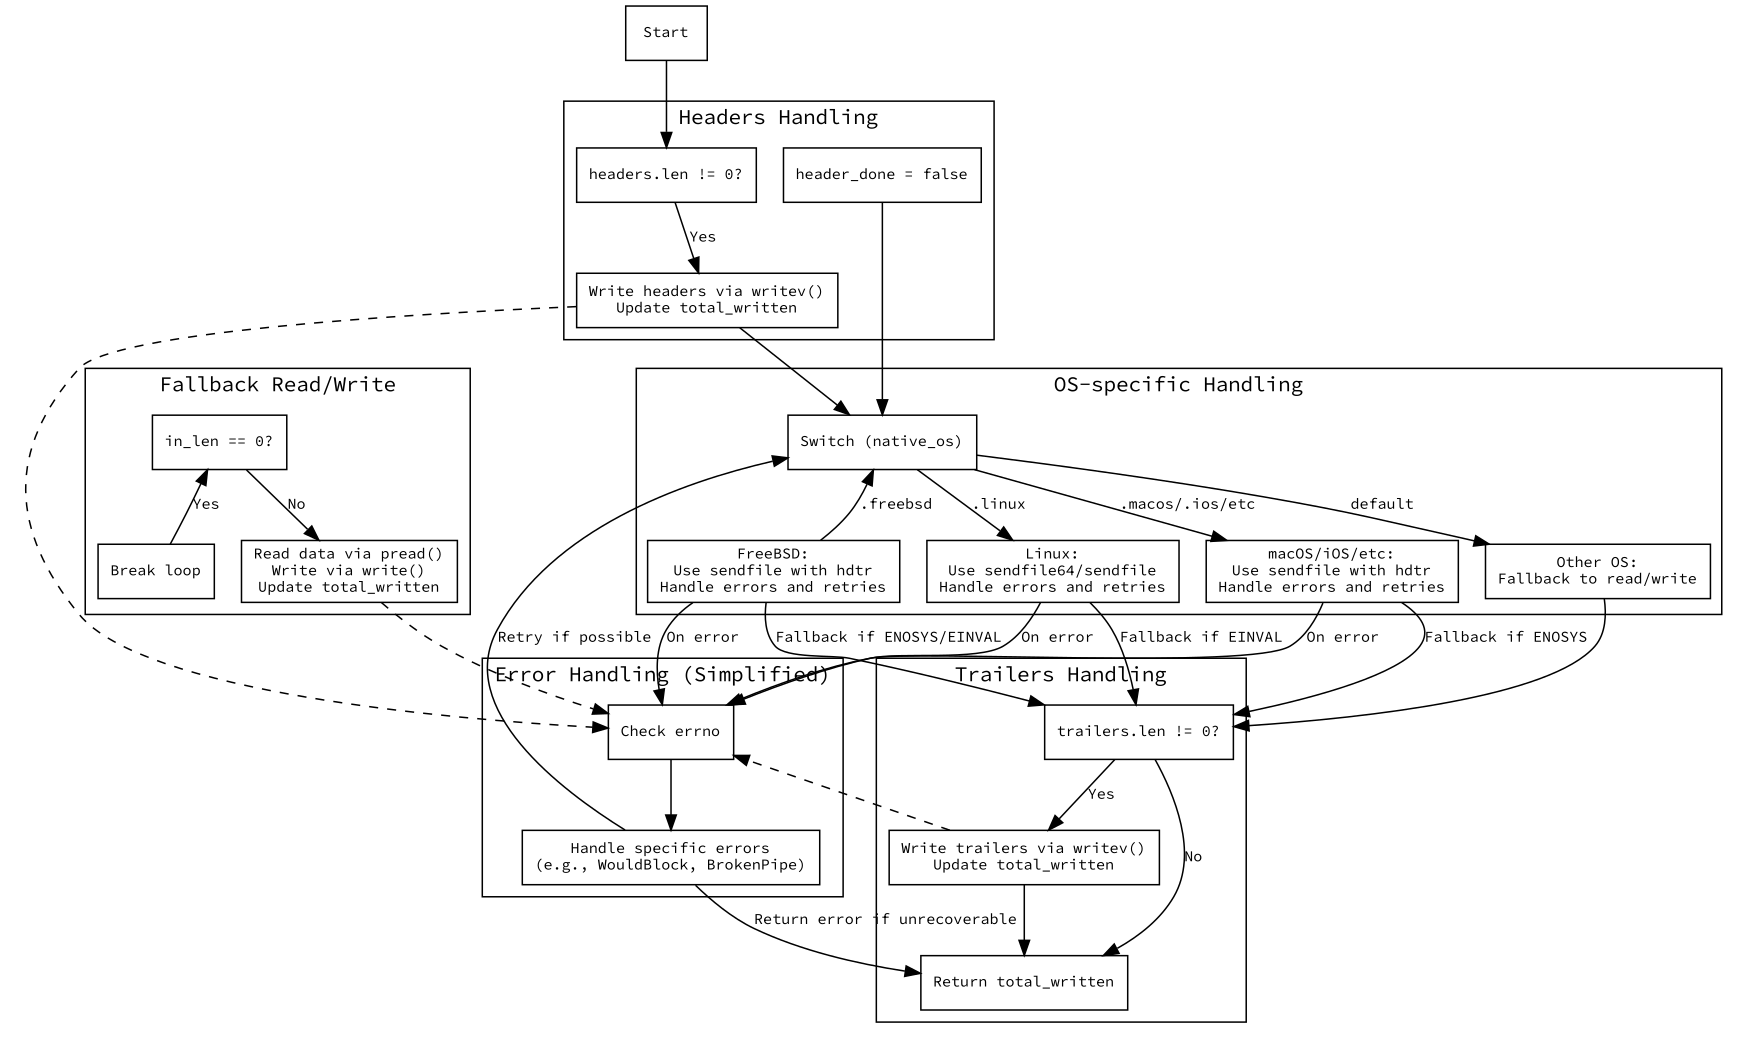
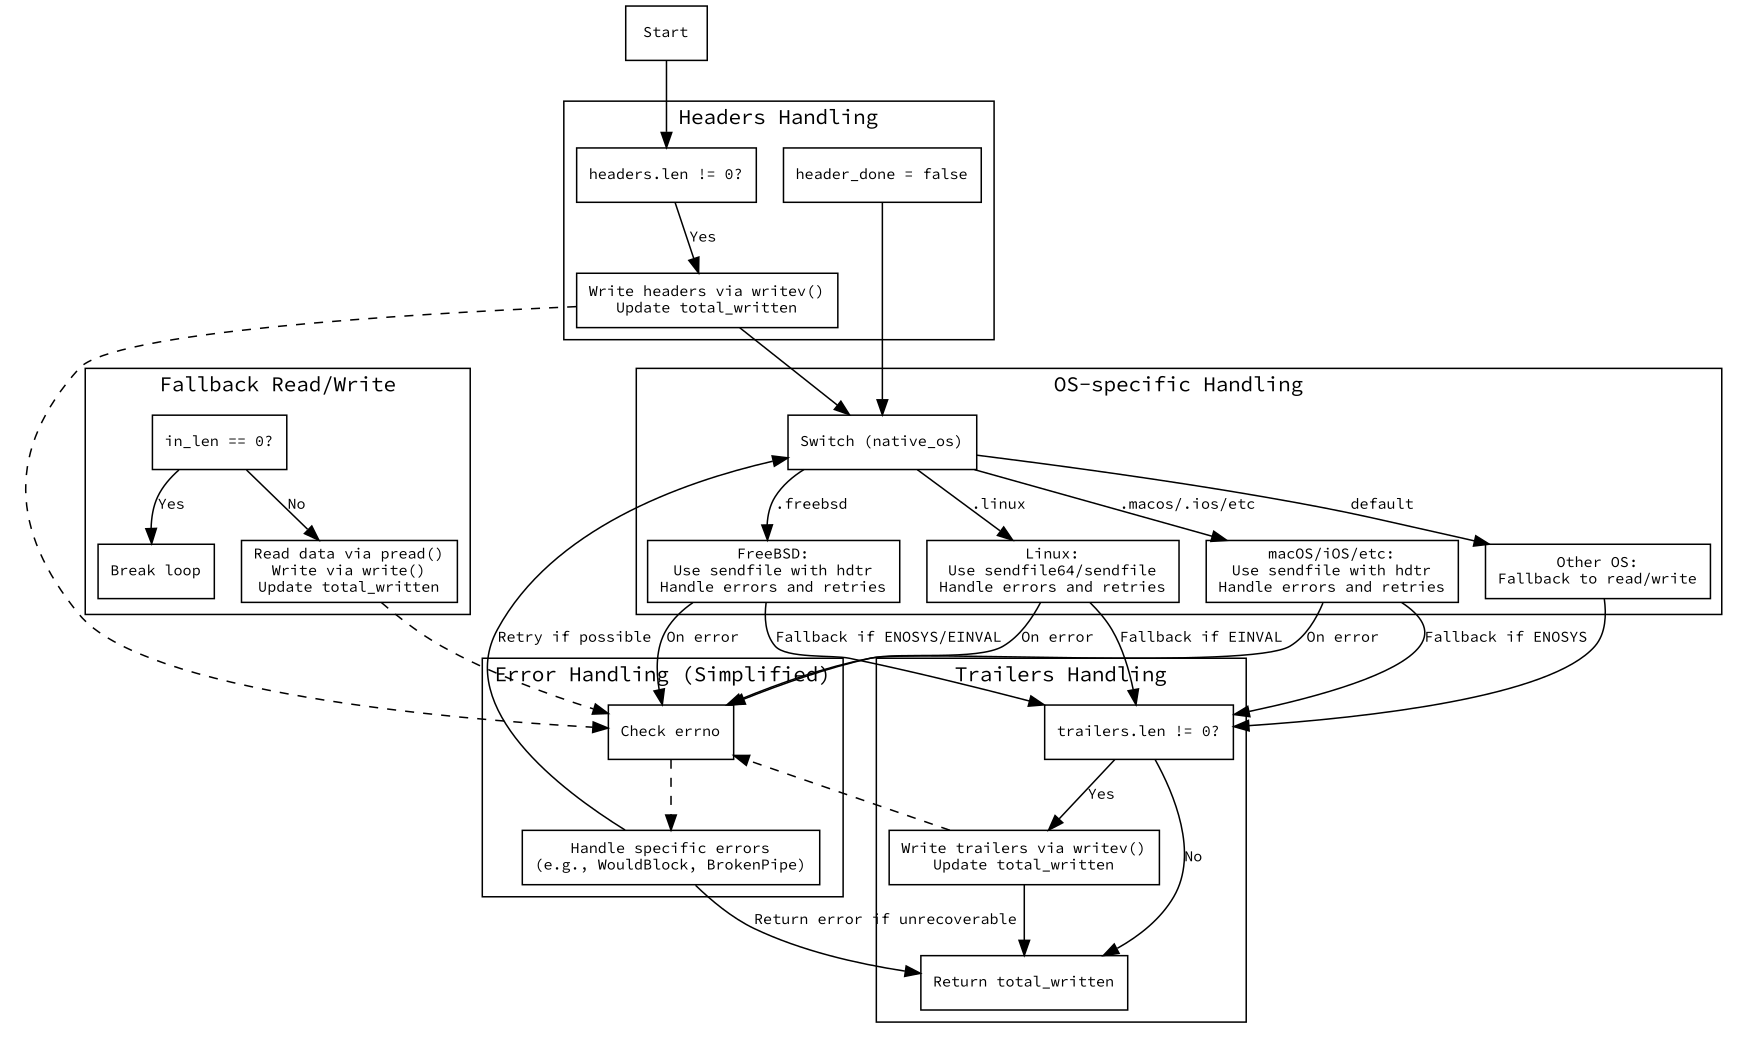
(186, 514) -> (158, 496)
(848, 515) -> (778, 492)
(671, 787) -> (671, 787)
